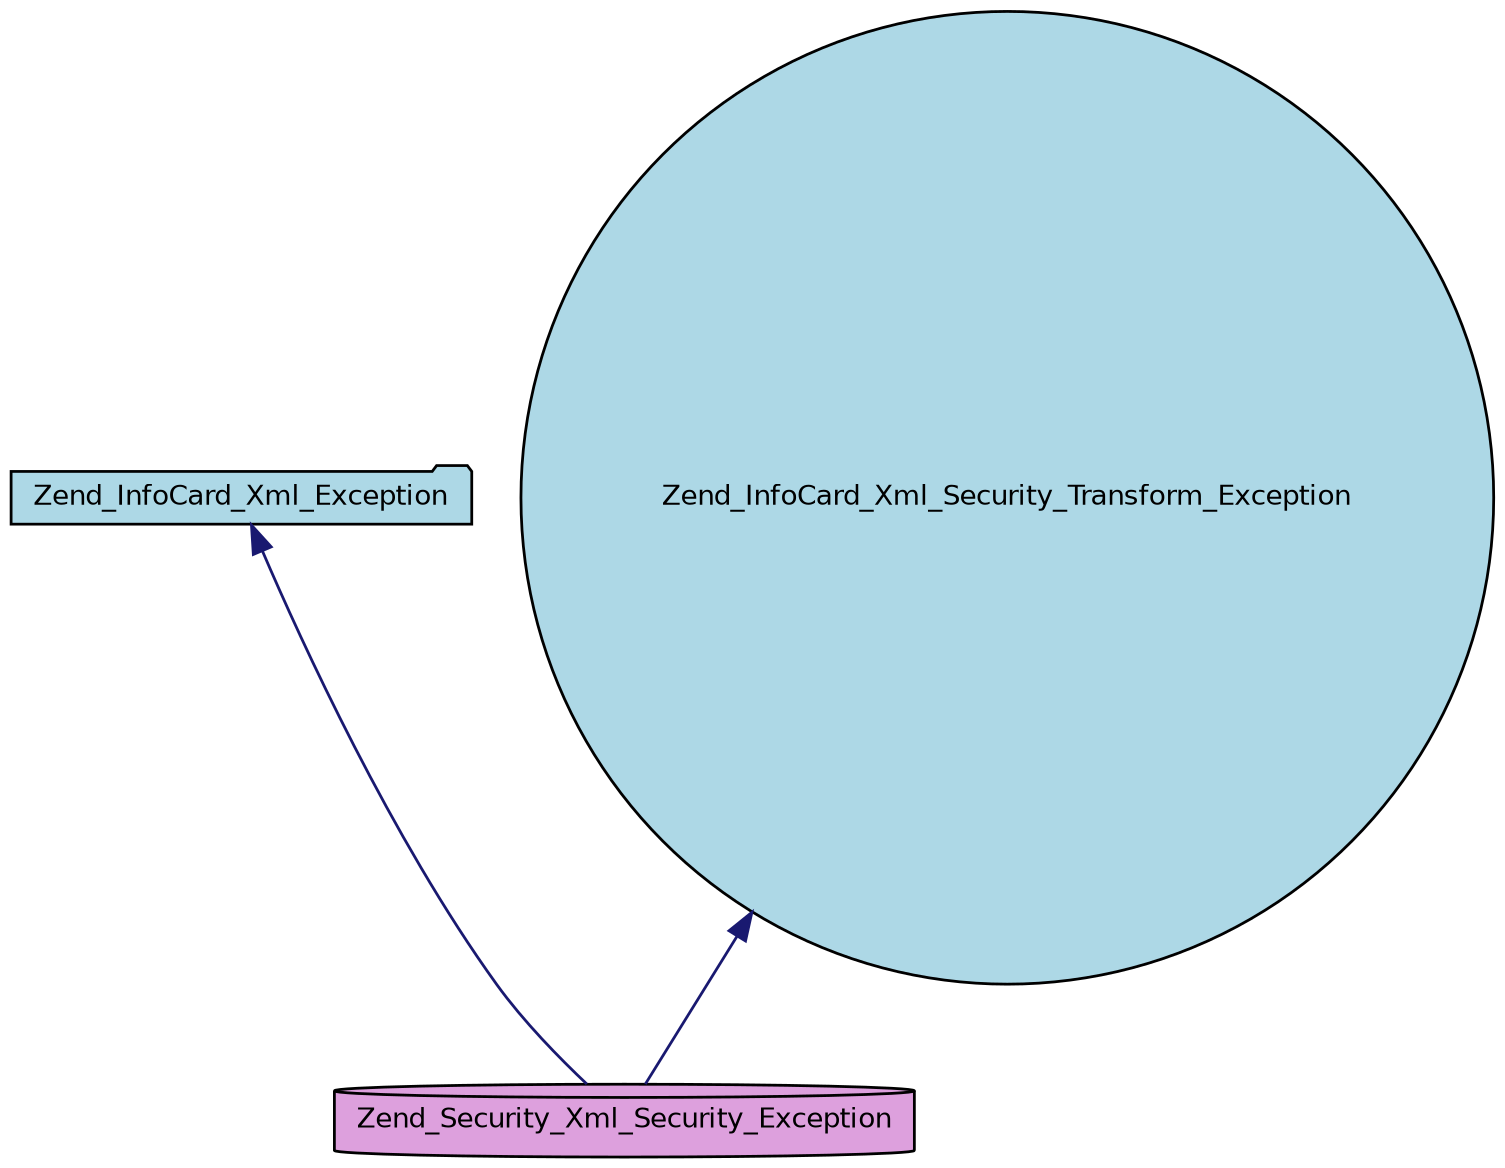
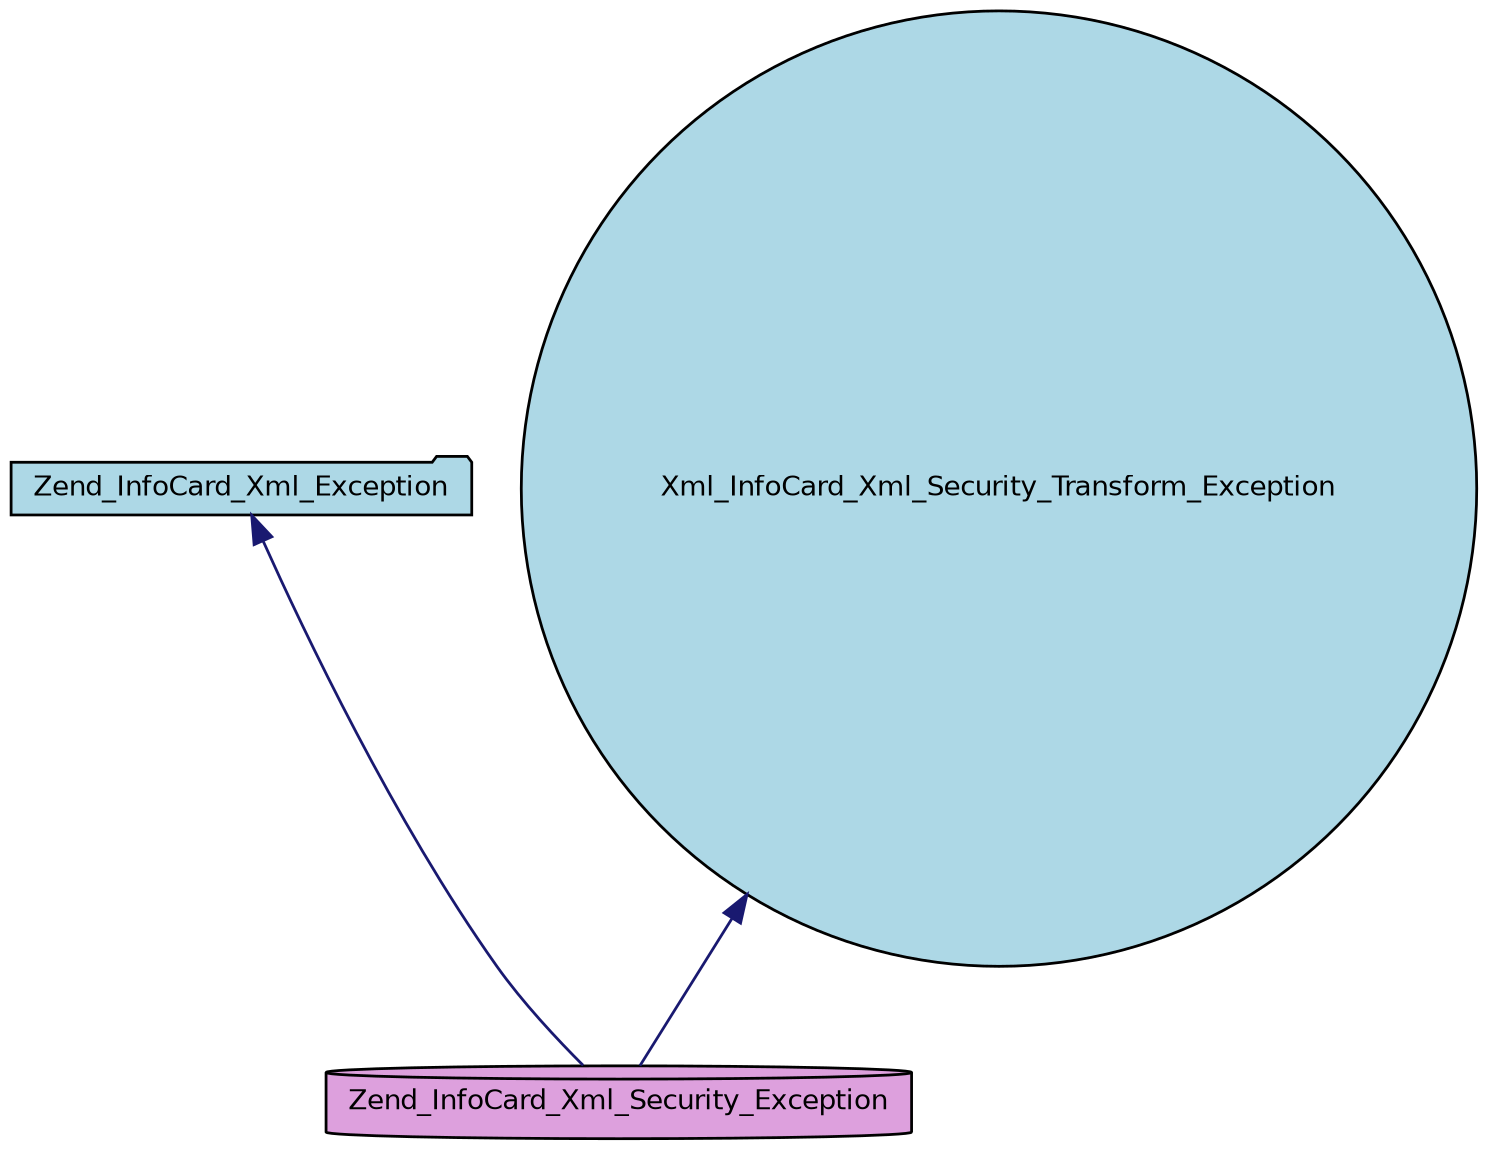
(1007, 498) -> (999, 489)
(624, 1121) -> (619, 1102)
